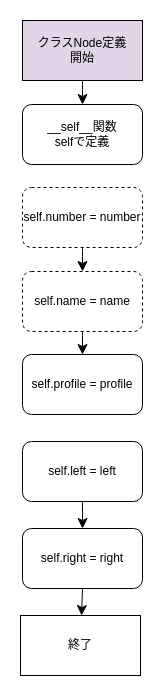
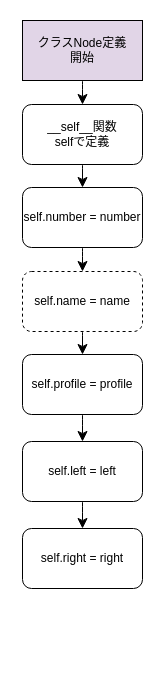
none -> (83, 170)
(83, 218) -> (83, 218)
none -> (83, 423)
(82, 597) -> none
(81, 646) -> none
